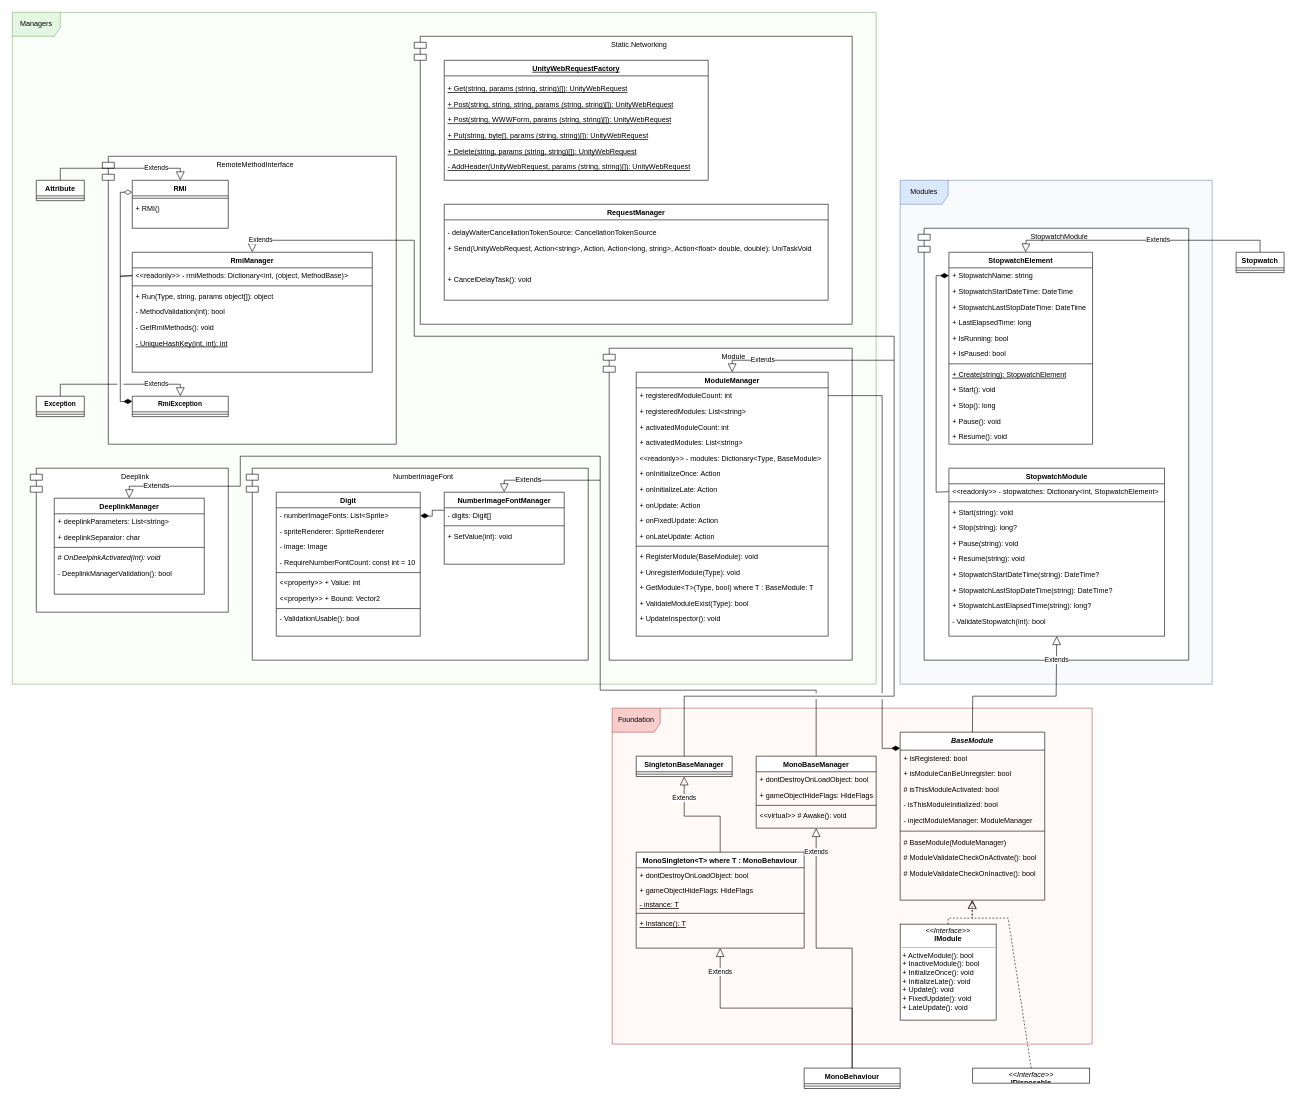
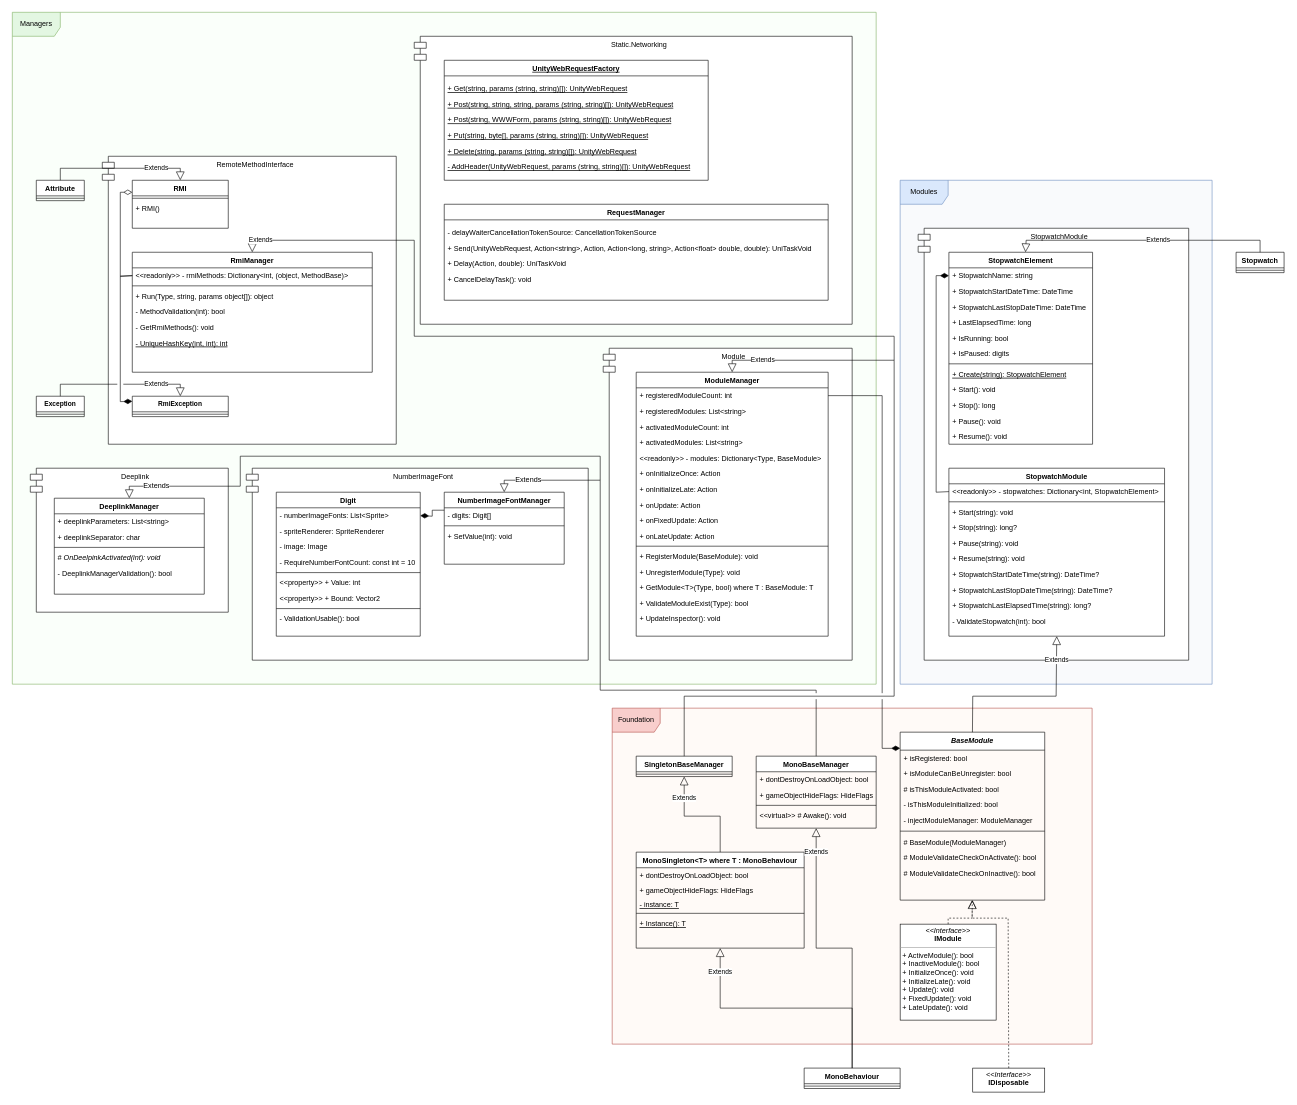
none -> (636, 264)
(981, 354) -> (984, 354)
(1031, 1076) -> (1009, 1080)
